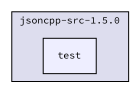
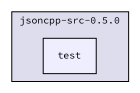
(70, 21) -> (70, 21)
